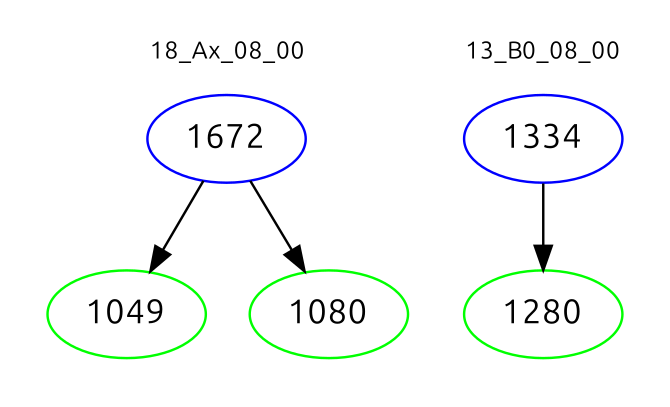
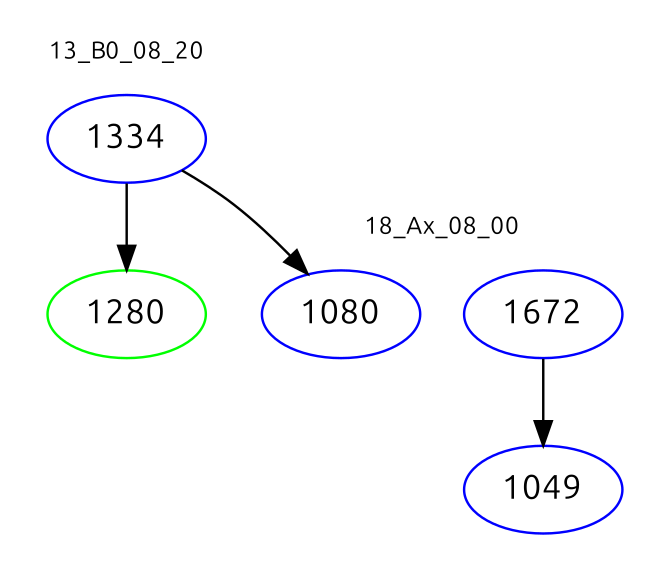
(543, 52) -> (127, 52)
(271, 216) -> (260, 227)
(127, 314) -> (543, 490)
(329, 314) -> (341, 314)
